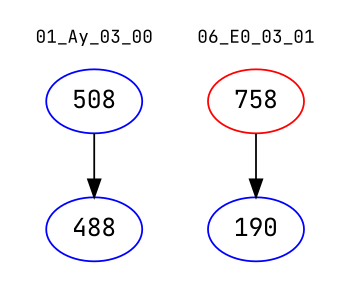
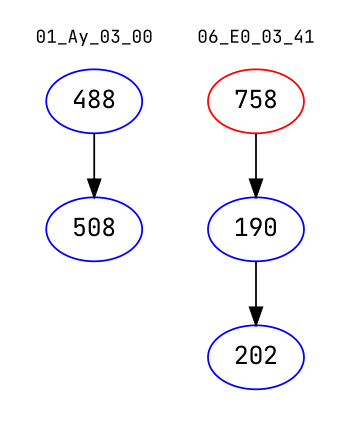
(257, 38) -> (257, 38)
(94, 157) -> (94, 157)
none -> (256, 357)
